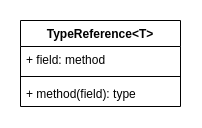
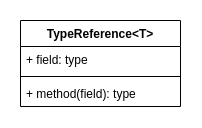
(69, 60) -> (62, 60)
